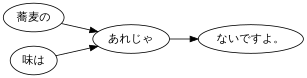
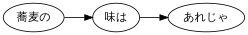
(76, 27) -> (74, 18)
(251, 39) -> none
